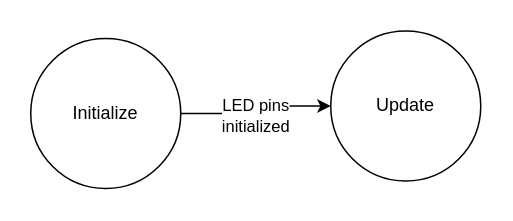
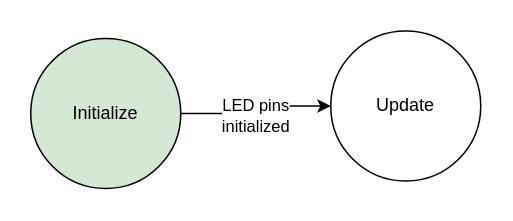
(106, 113) -> (106, 113)
